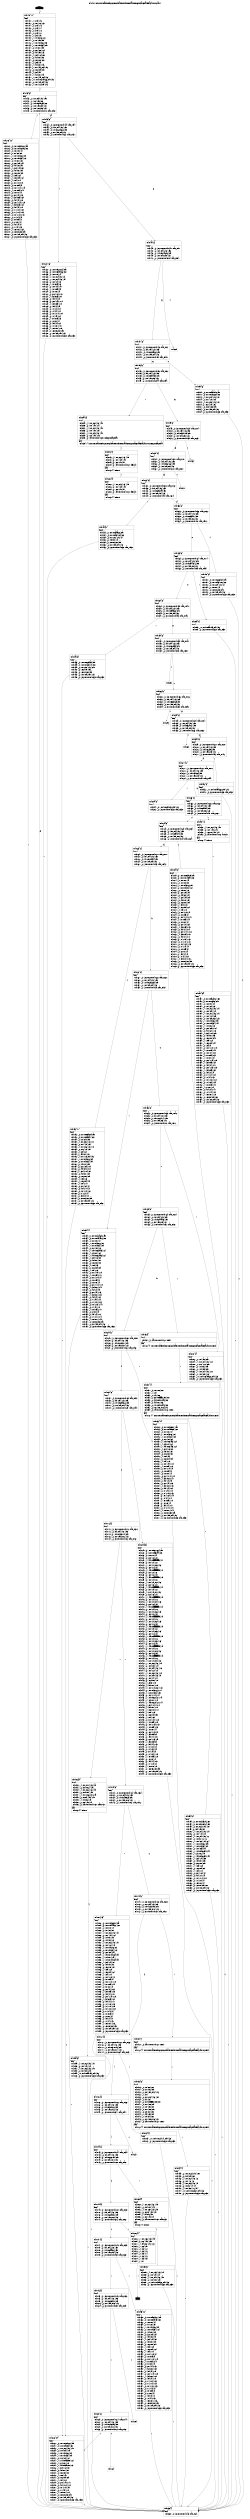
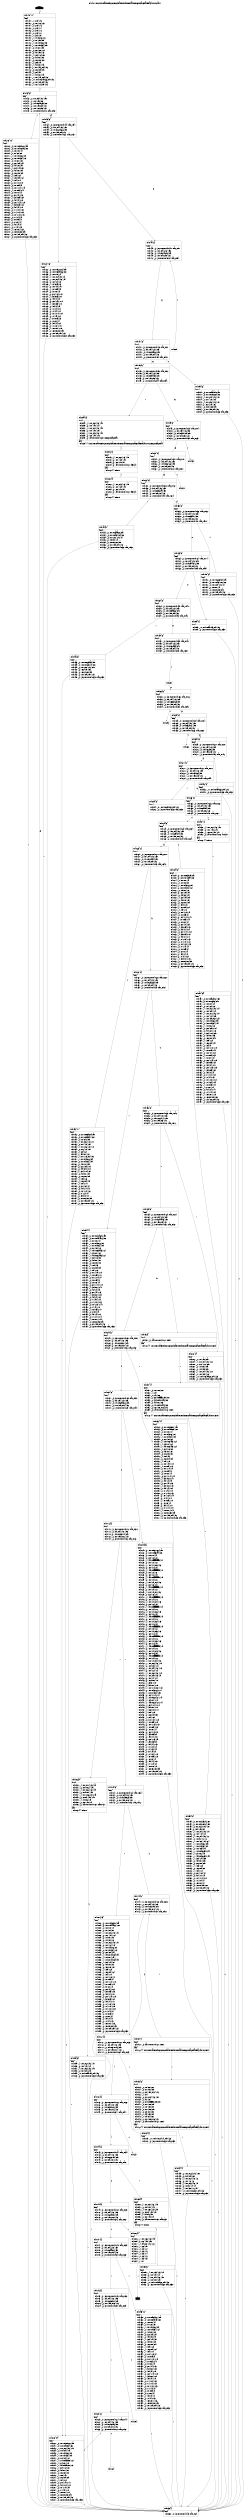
(164, 304) -> (177, 304)
(173, 671) -> (170, 687)
(172, 1974) -> (146, 1977)
